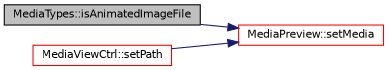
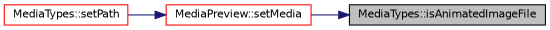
(214, 26) -> (325, 15)
(102, 55) -> (66, 15)
